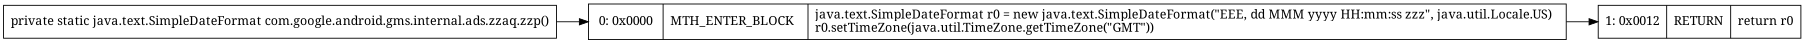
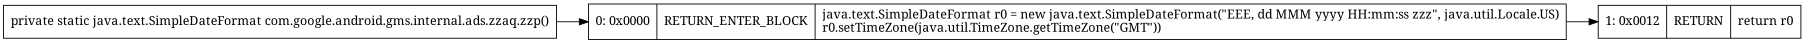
(732, 21) -> (736, 21)
